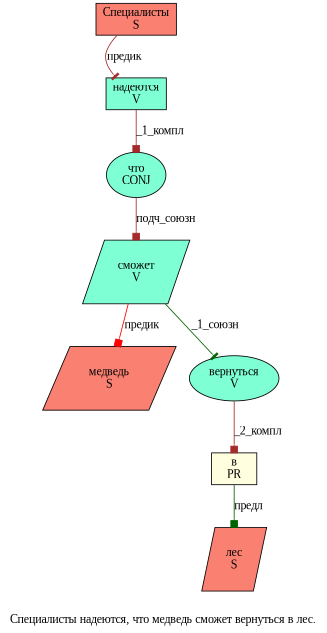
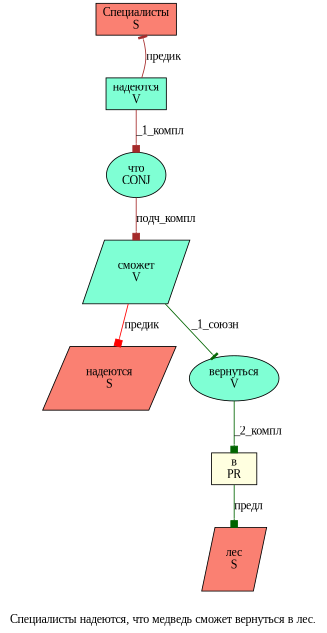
(106, 54) -> (146, 59)
(166, 219) -> (166, 219)
(109, 378) -> (109, 378)
(234, 423) -> (234, 423)
